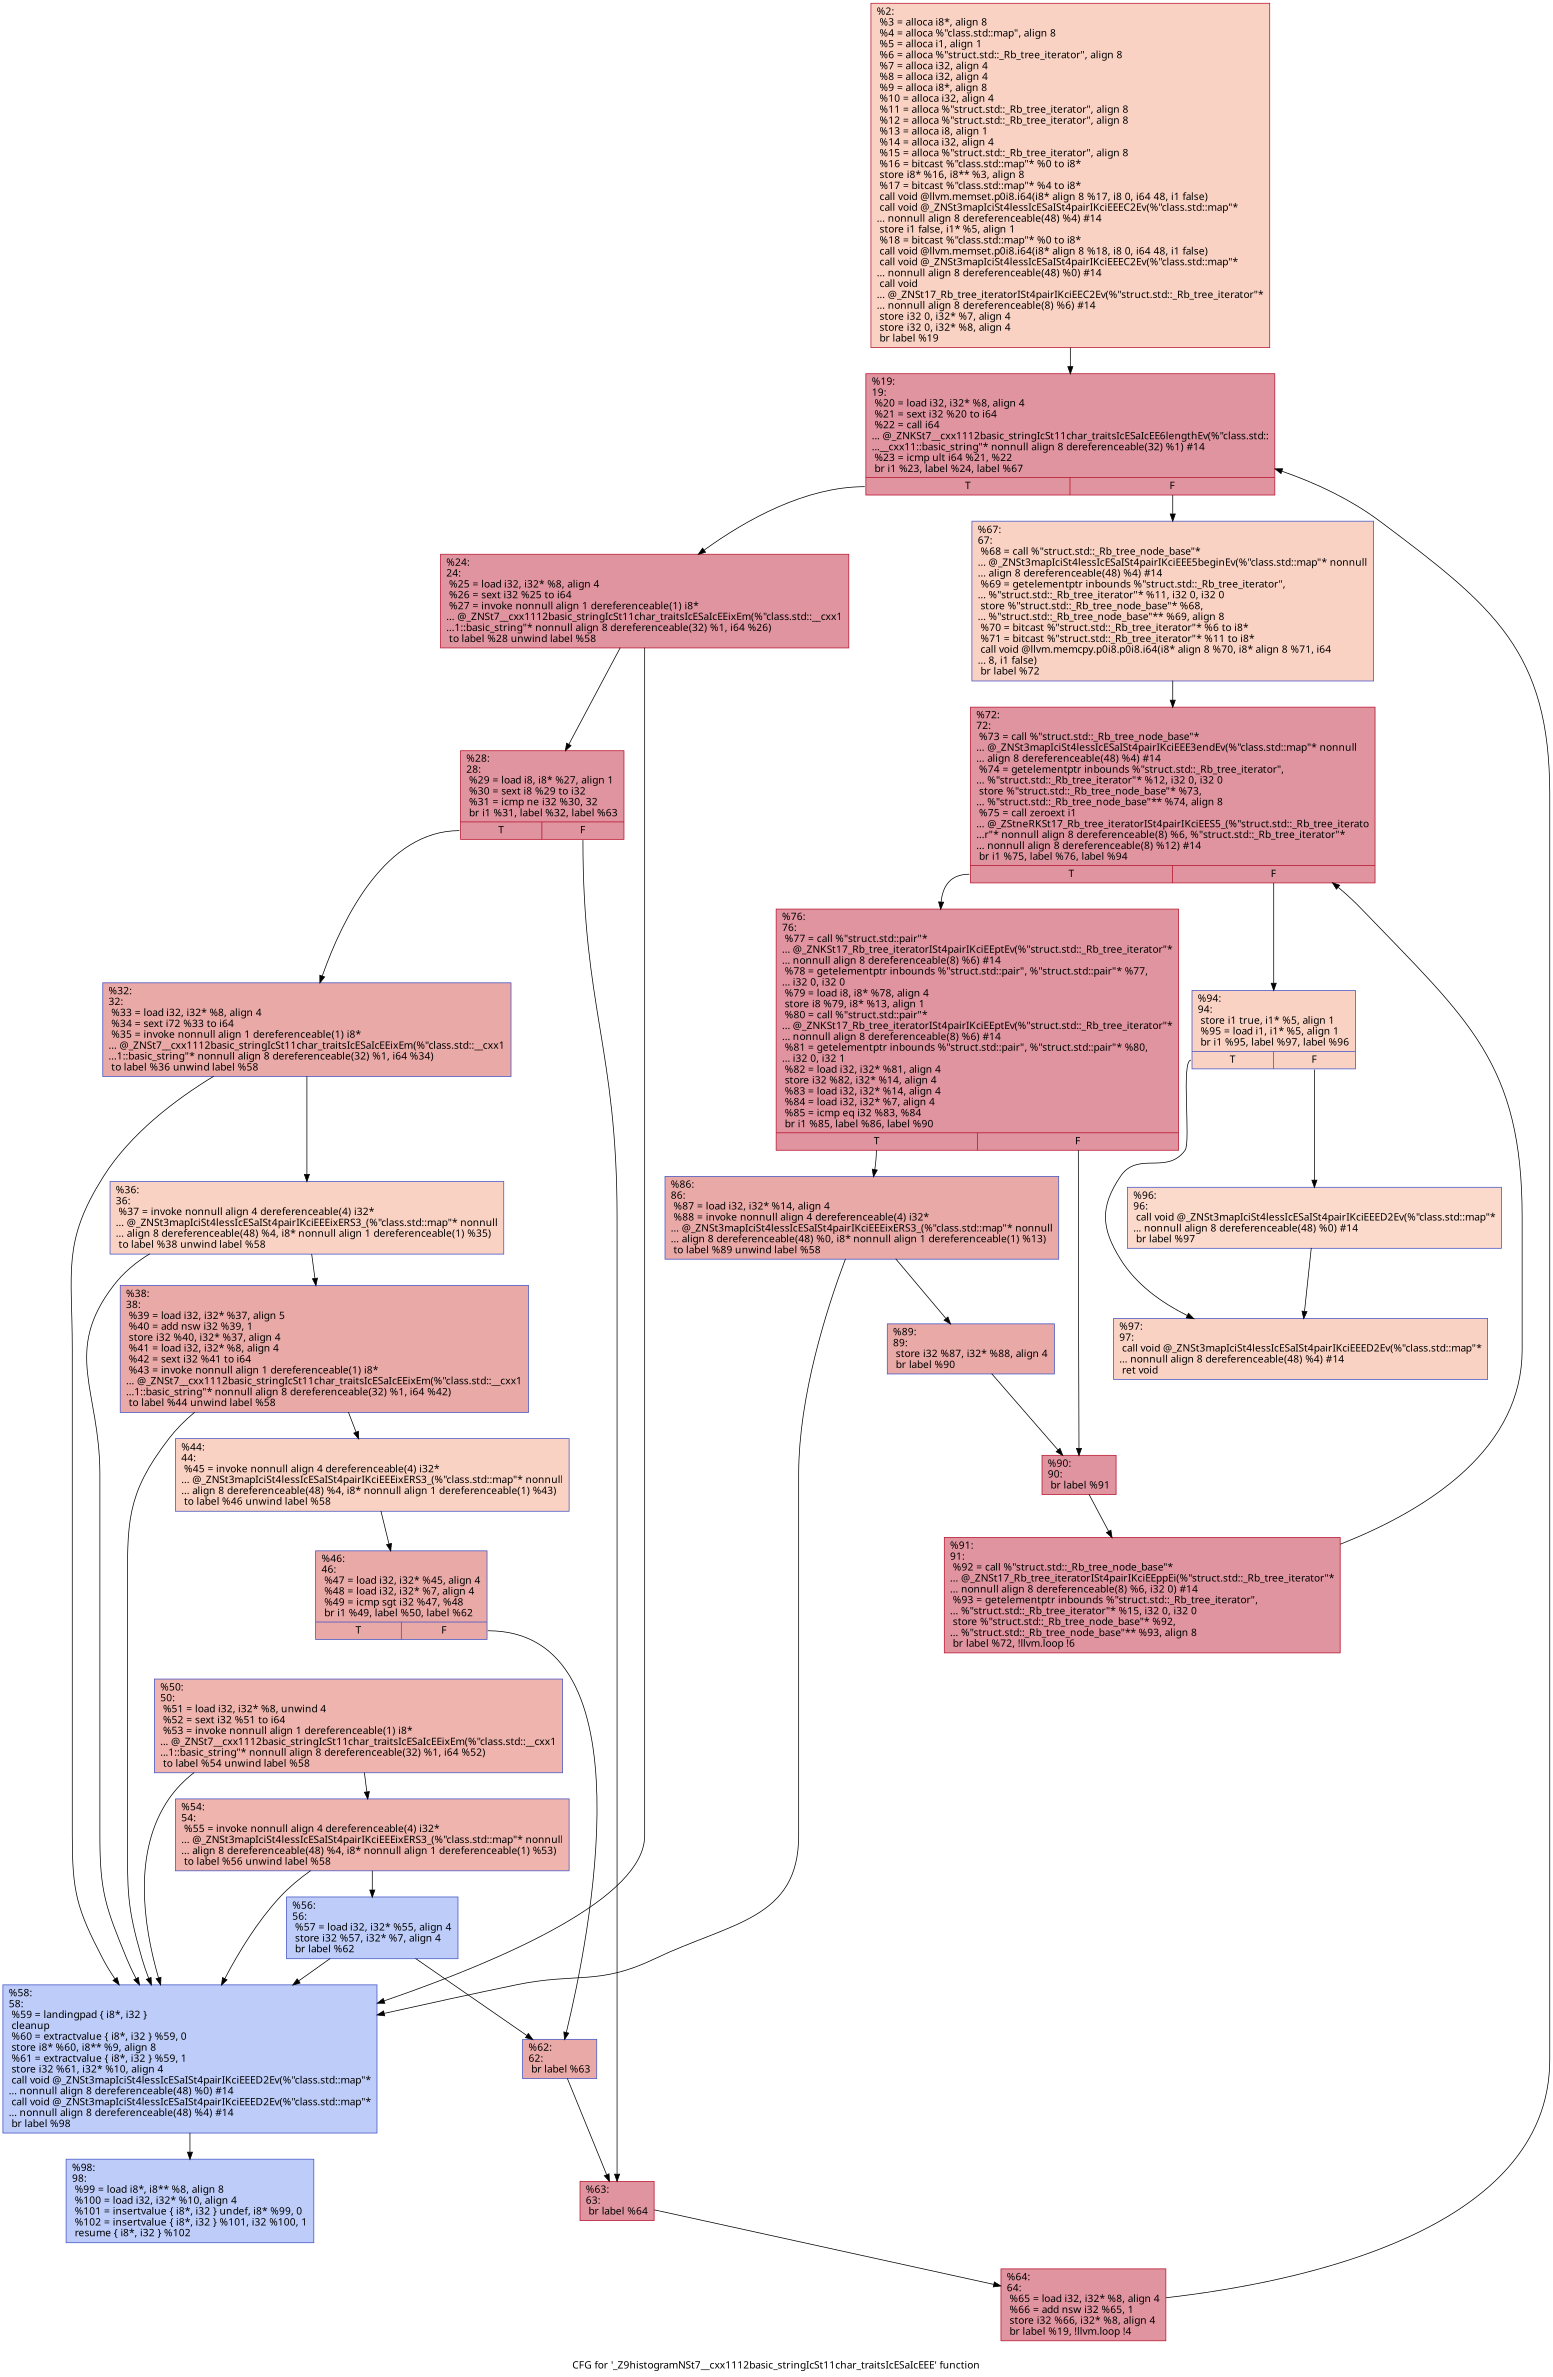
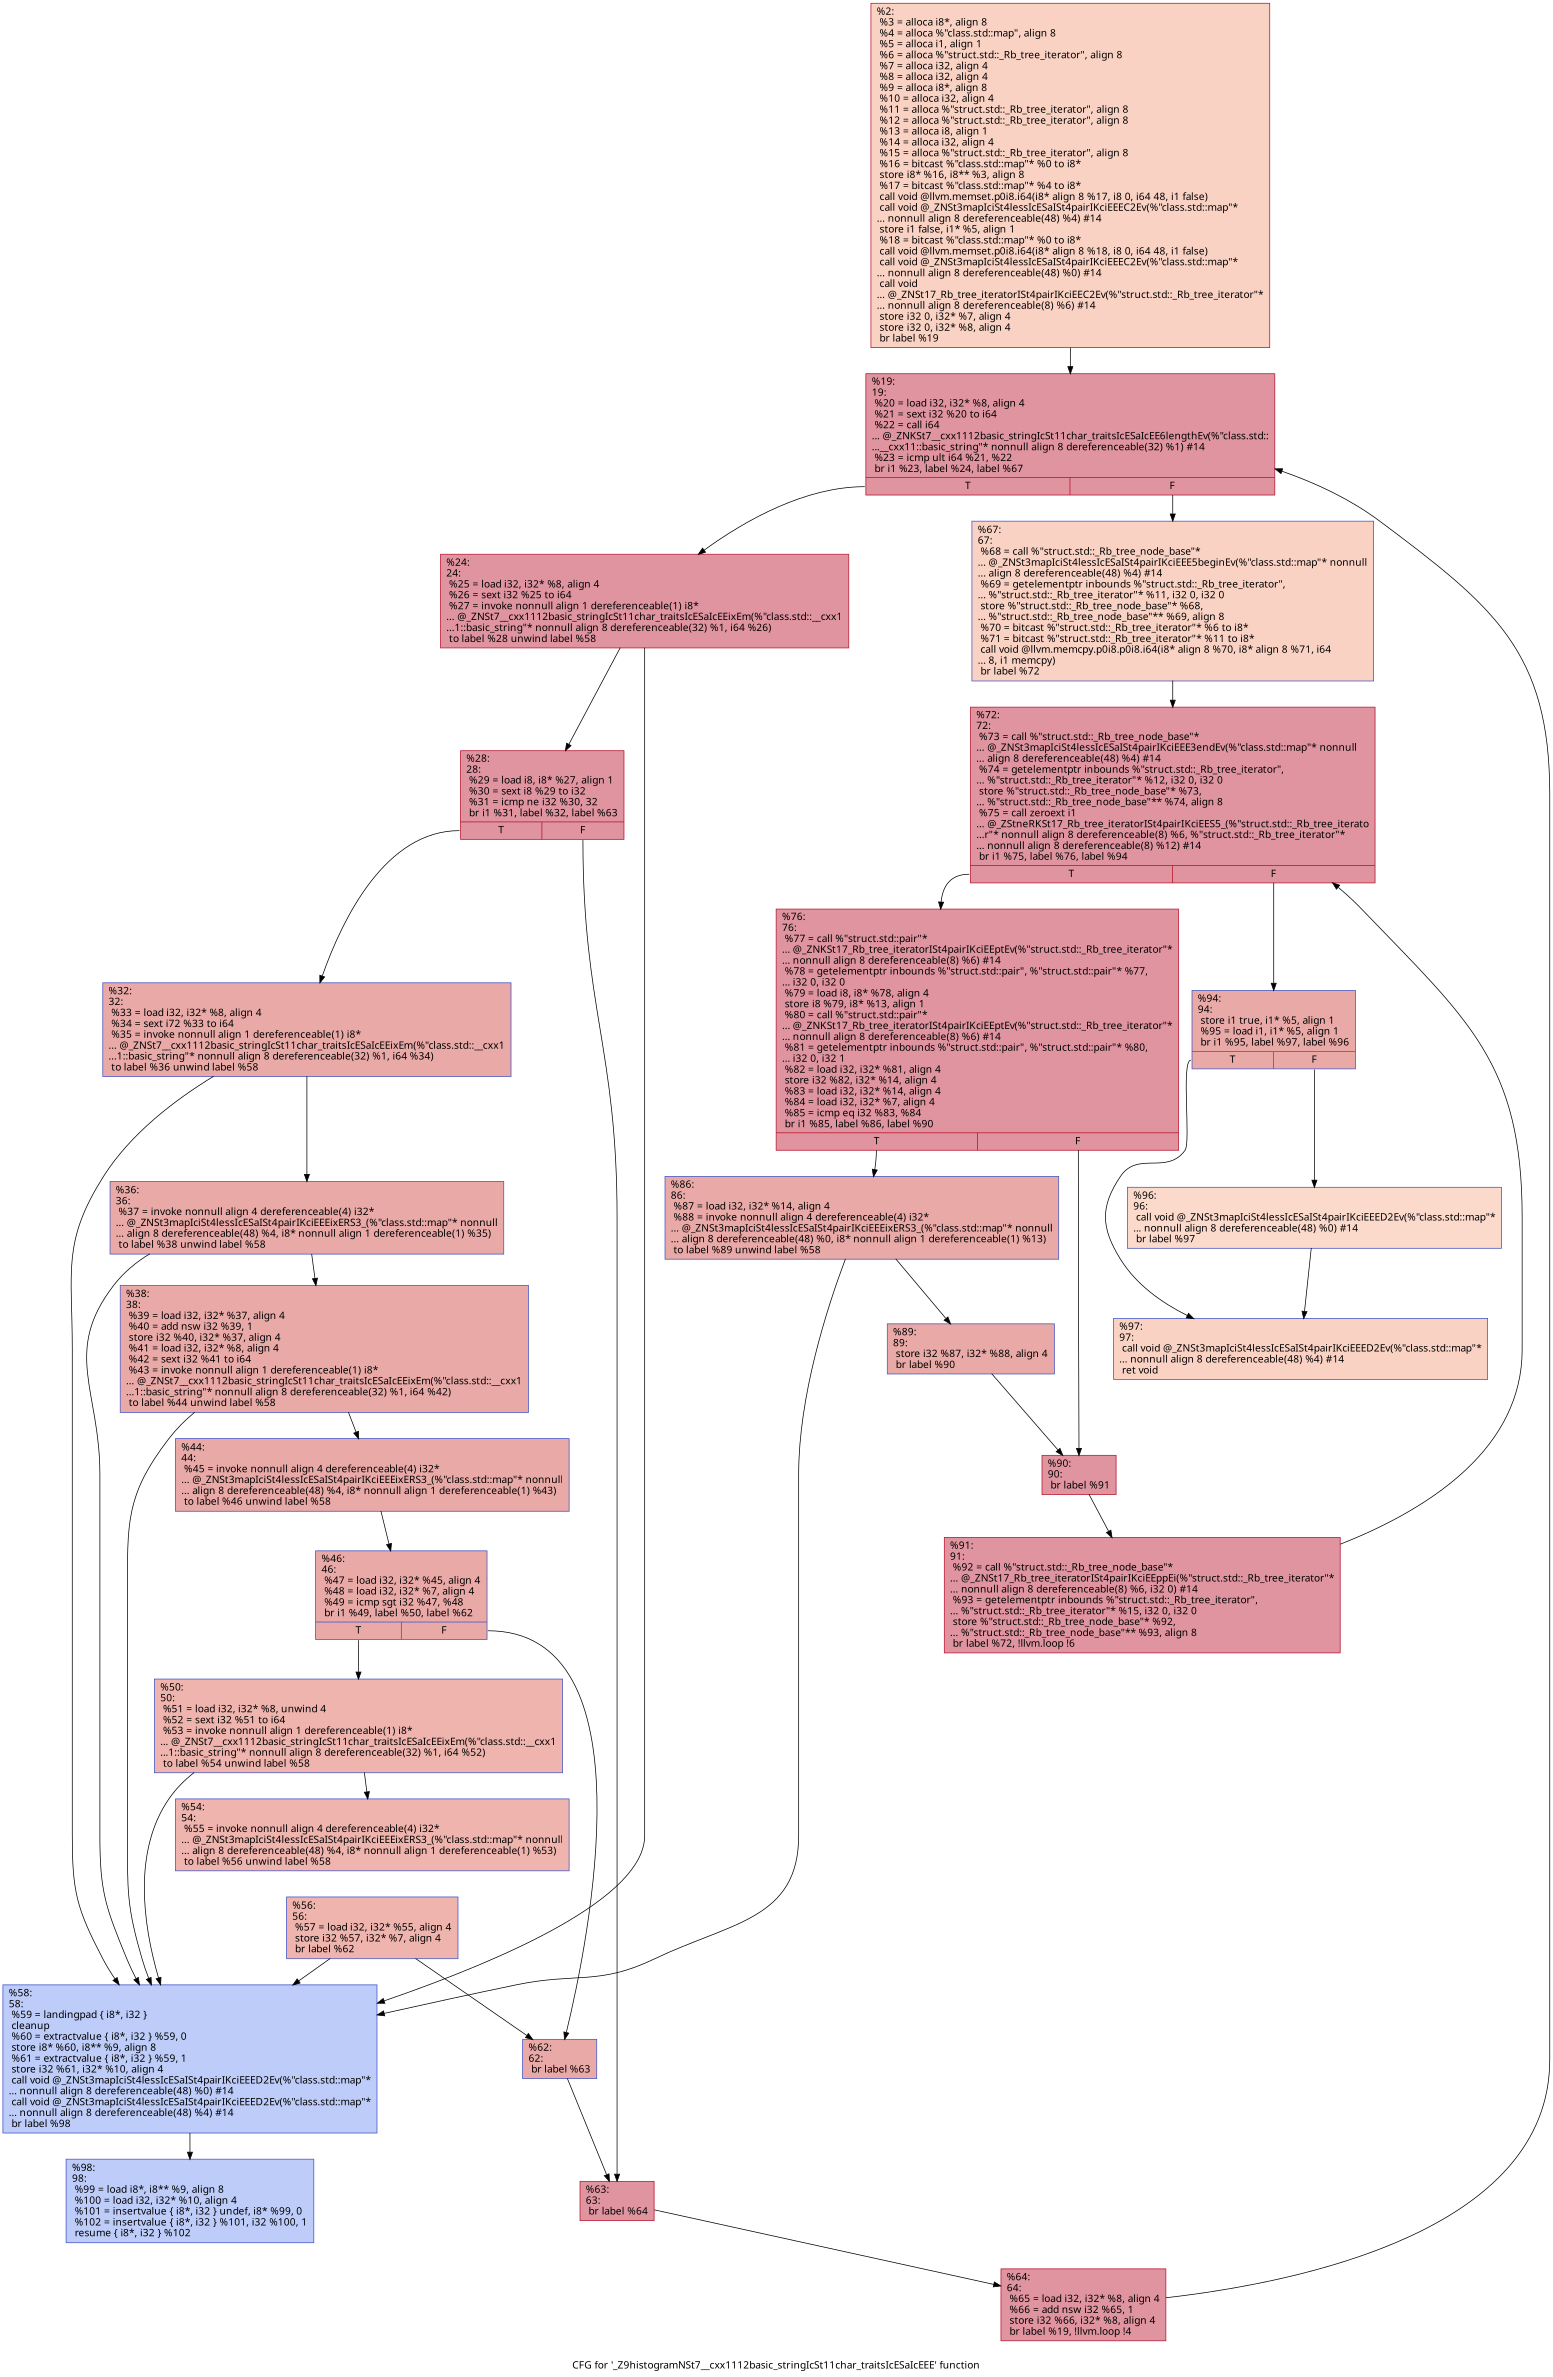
(1008, 661) -> (1017, 661)
(1274, 1030) -> (1274, 1030)
(307, 1218) -> (307, 1218)
(206, 1316) -> (206, 1316)
(372, 1475) -> (372, 1475)
none -> (358, 1656)
(372, 1880) -> none
(262, 1919) -> none
(372, 1928) -> (372, 1928)
(148, 2190) -> (148, 2190)
